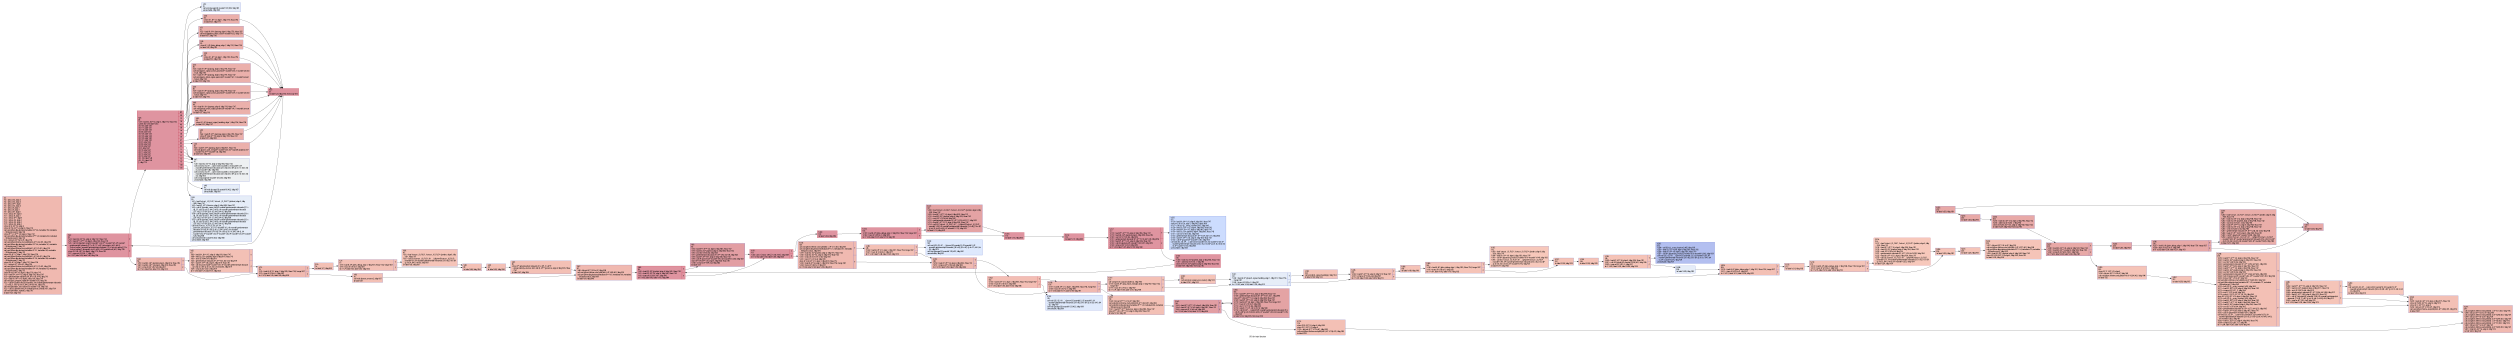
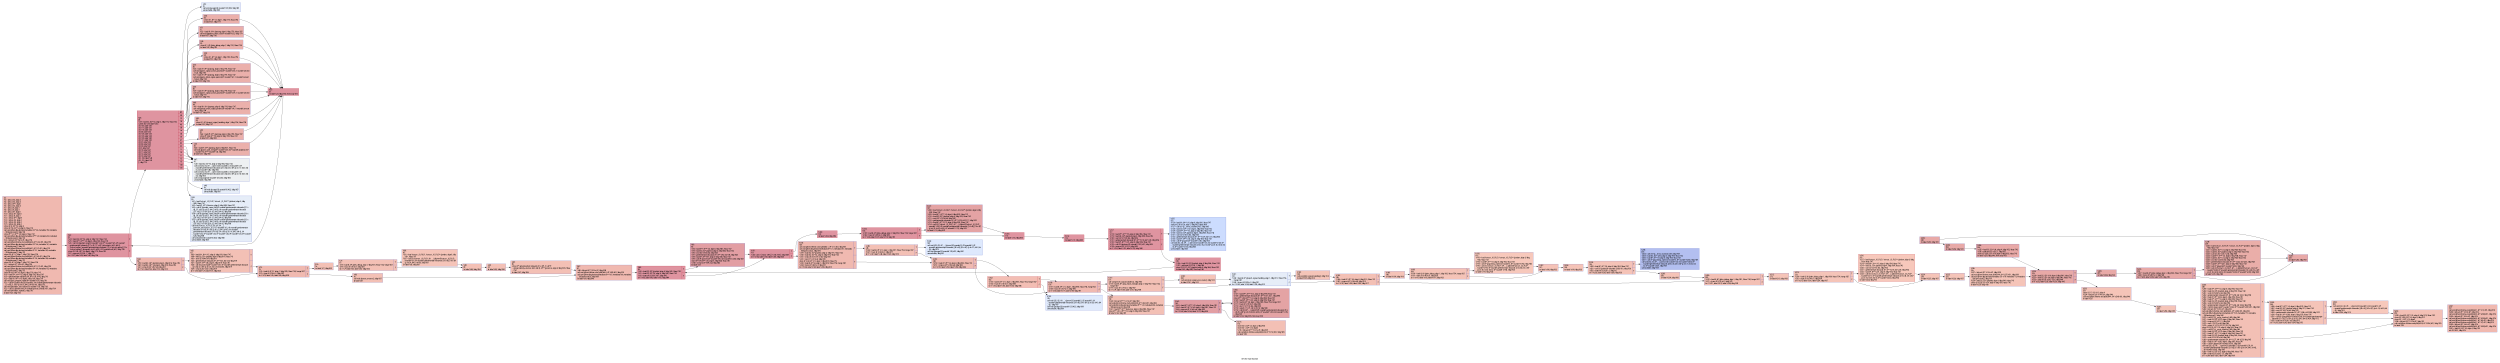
(1685, 270) -> (1670, 276)
(1904, 330) -> none
